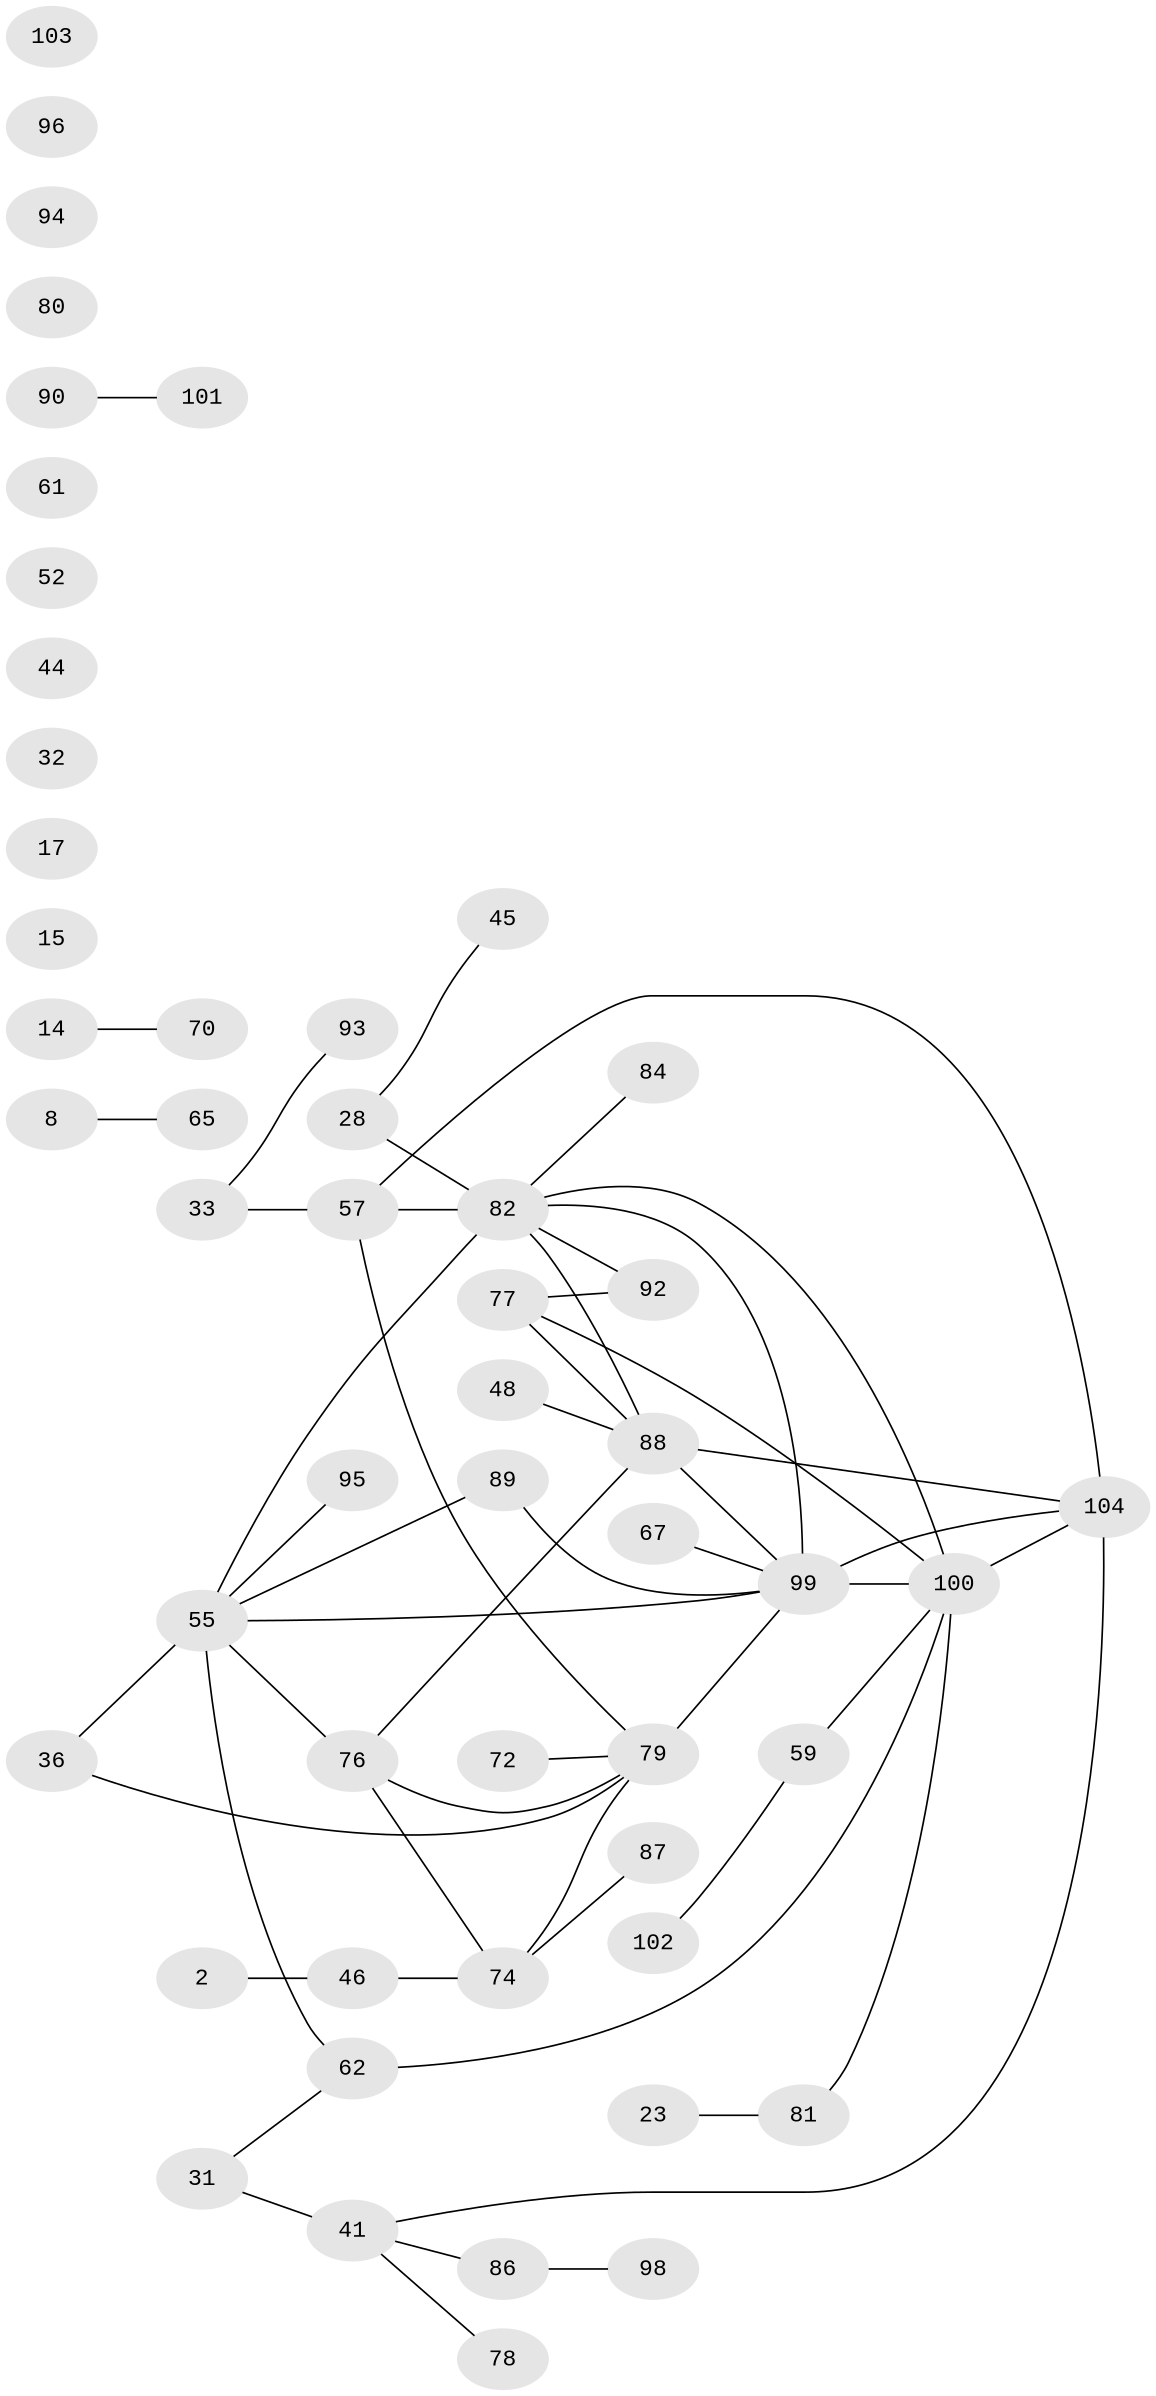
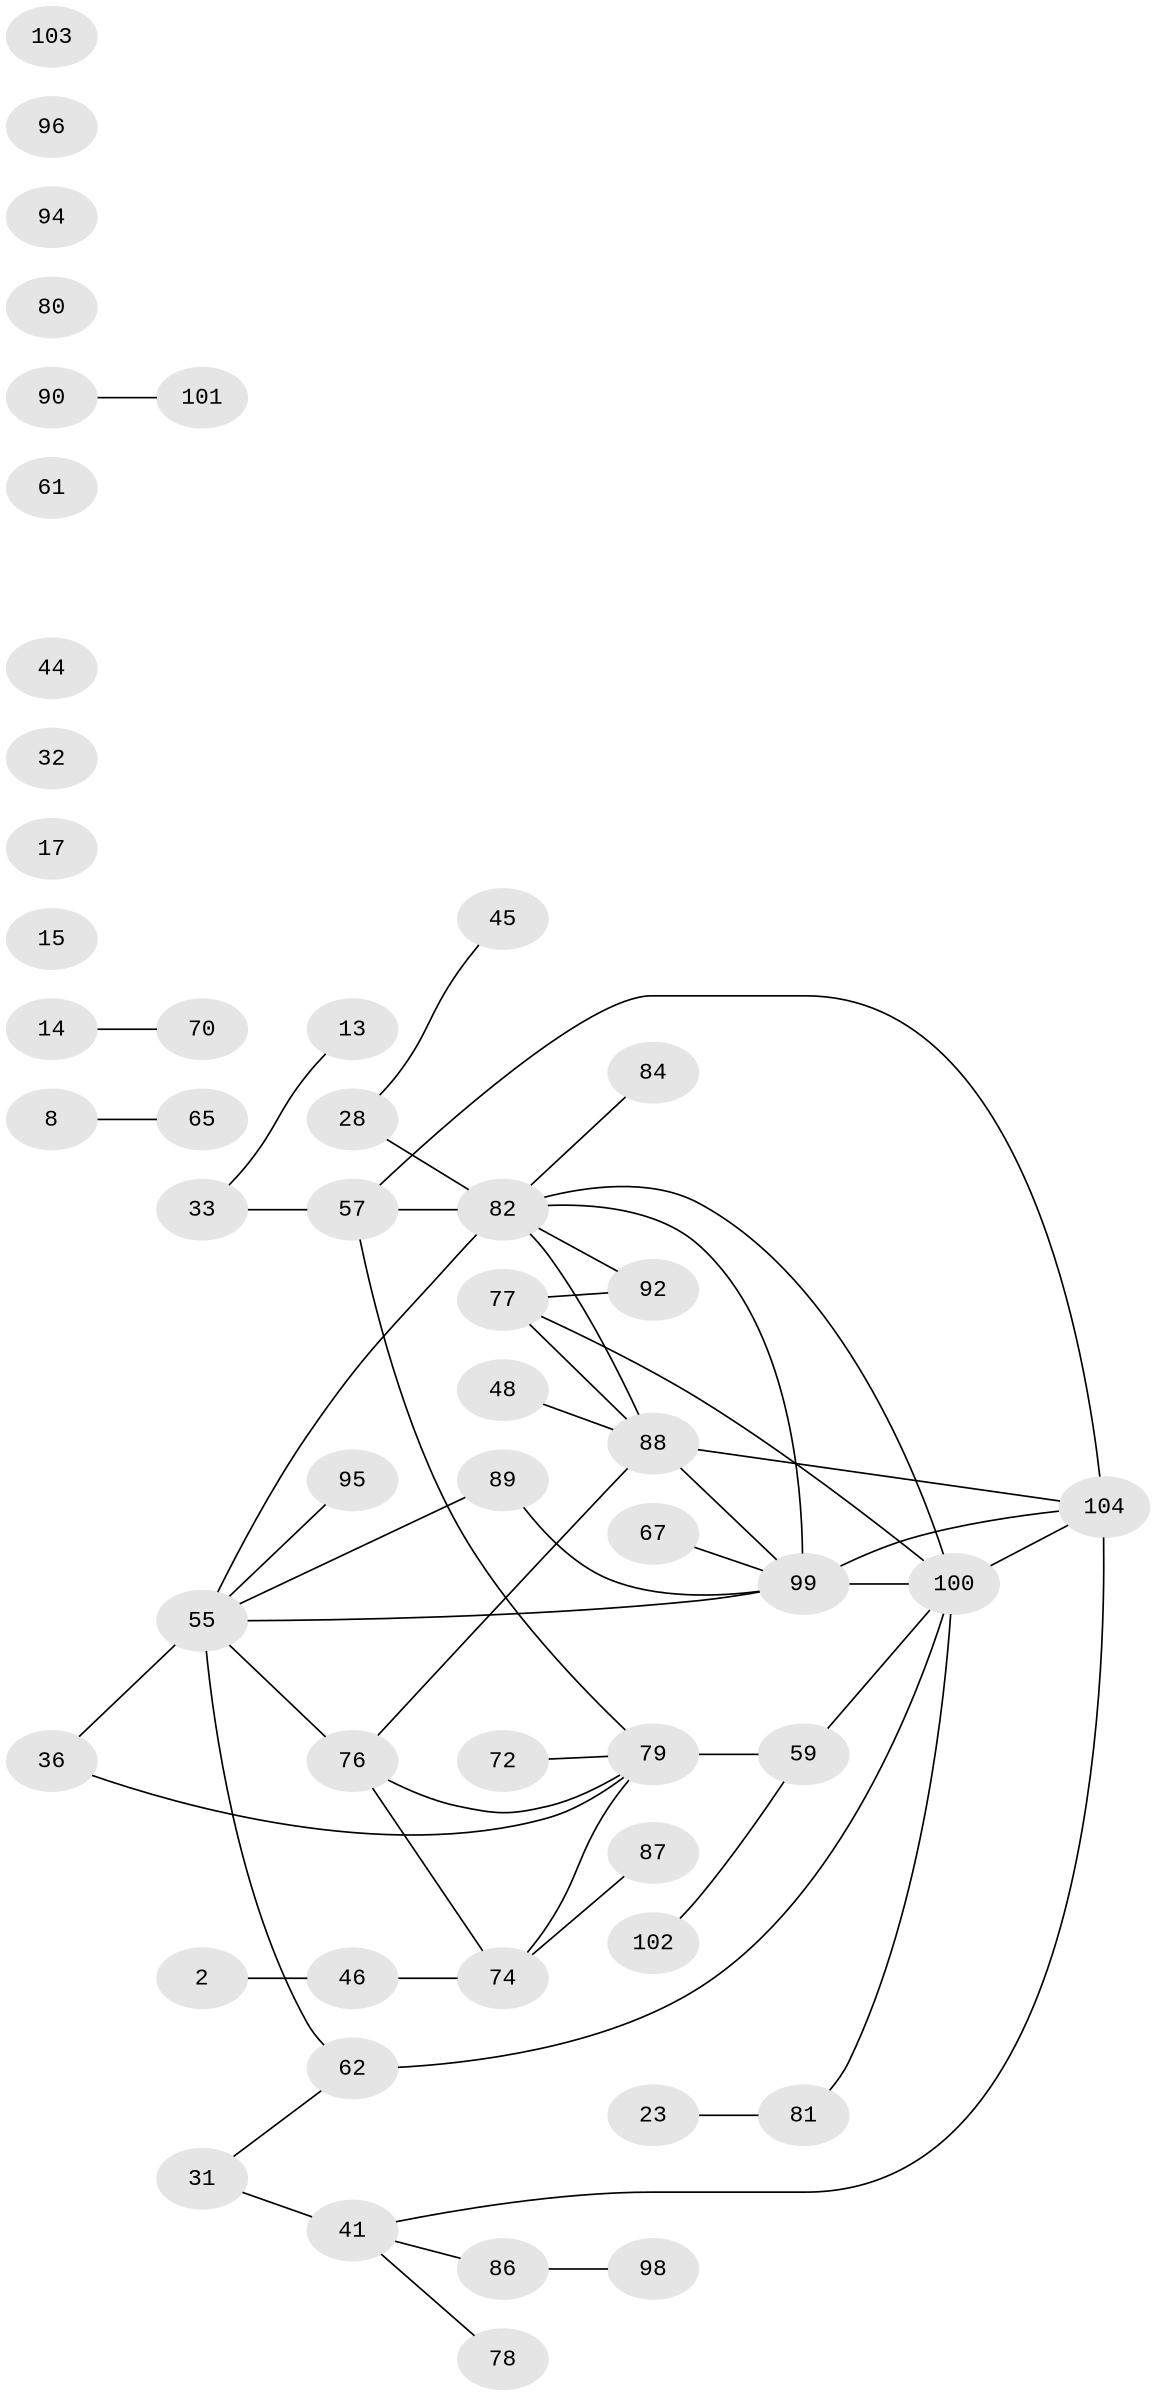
(52, 578) -> none
(353, 1029) -> (353, 1029)
(728, 1669) -> (729, 1754)
